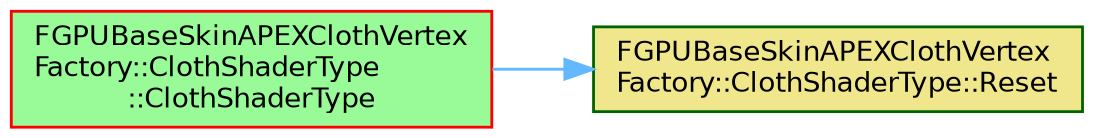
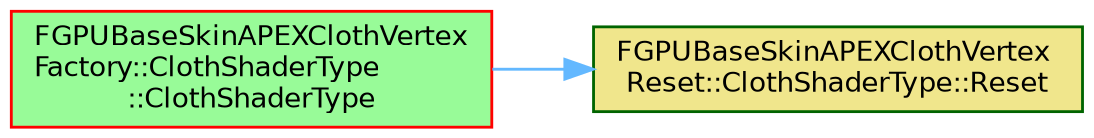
(838, 69) -> (838, 69)
